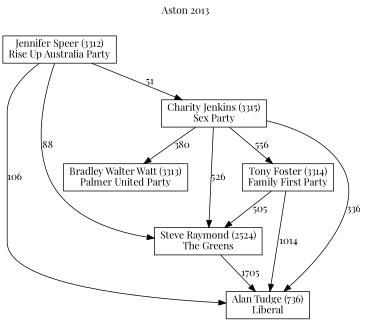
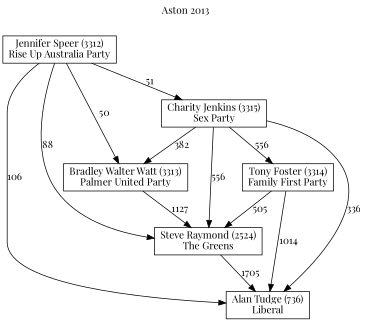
none -> (91, 110)
(182, 145) -> (182, 145)
(219, 177) -> (219, 177)
none -> (164, 207)
